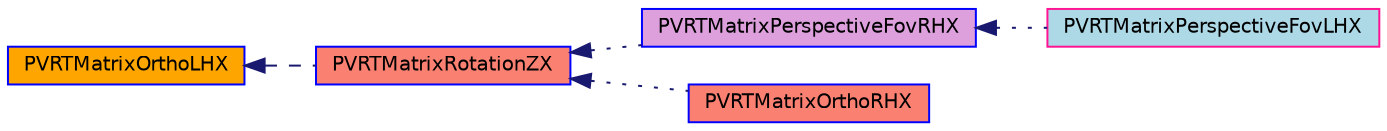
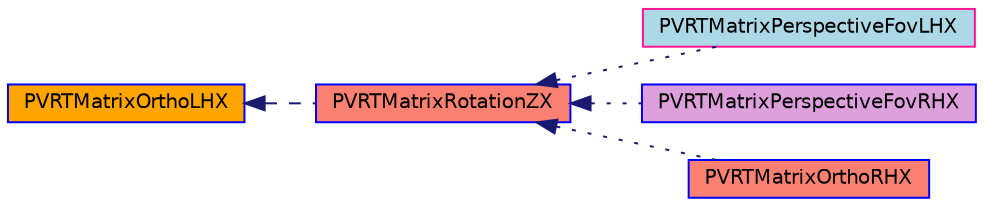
(1022, 28) -> (636, 63)
